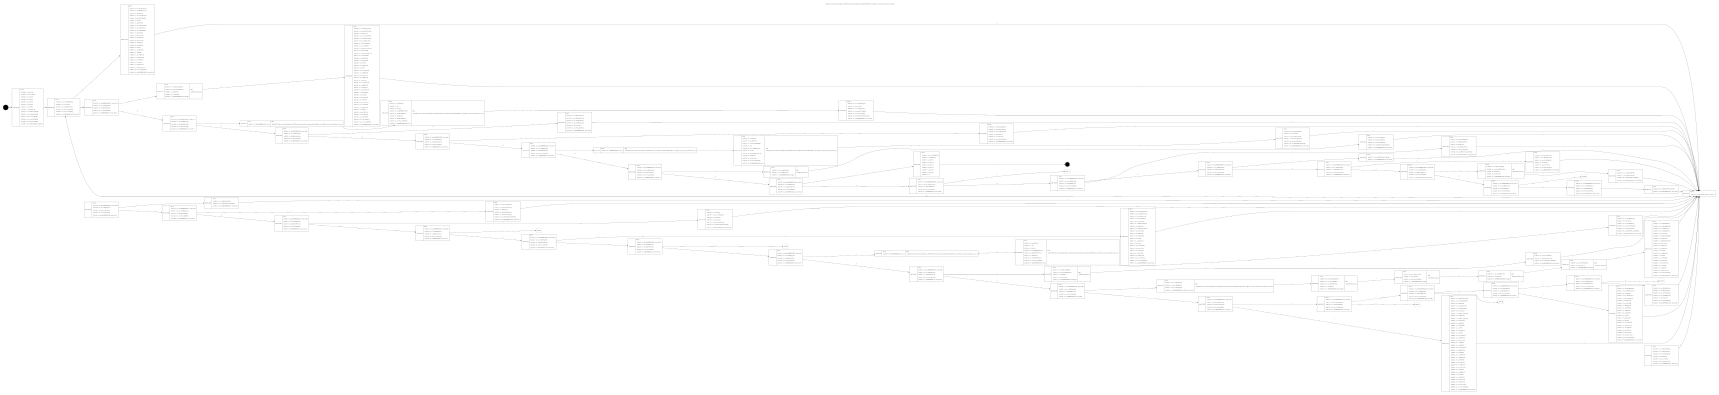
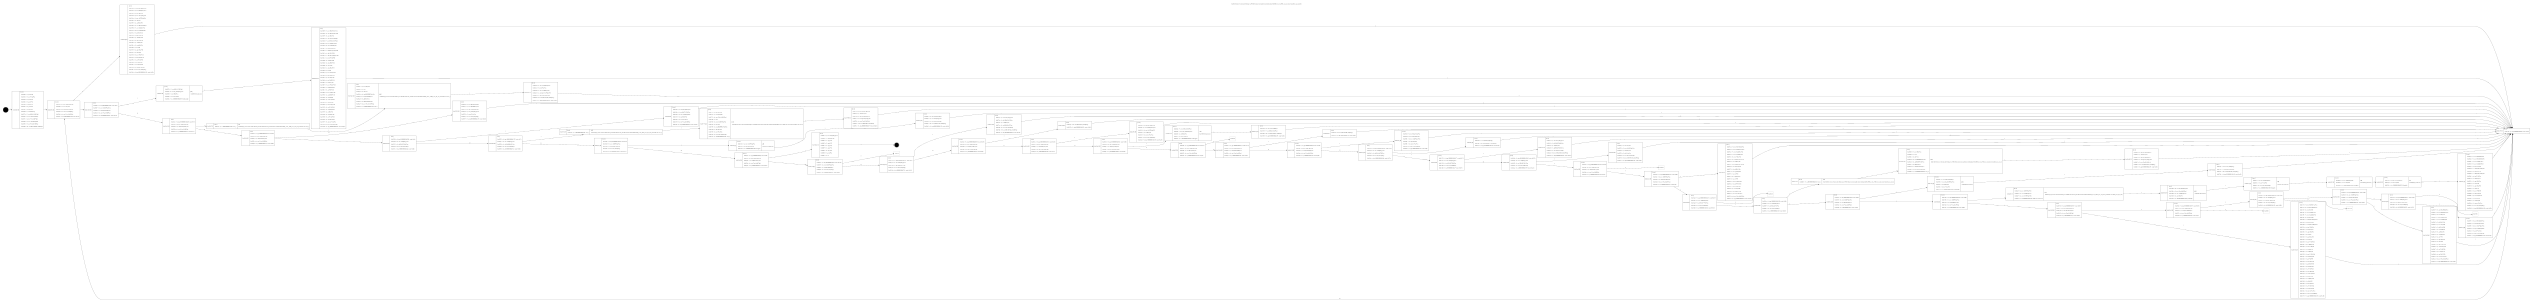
none -> (1304, 150)
